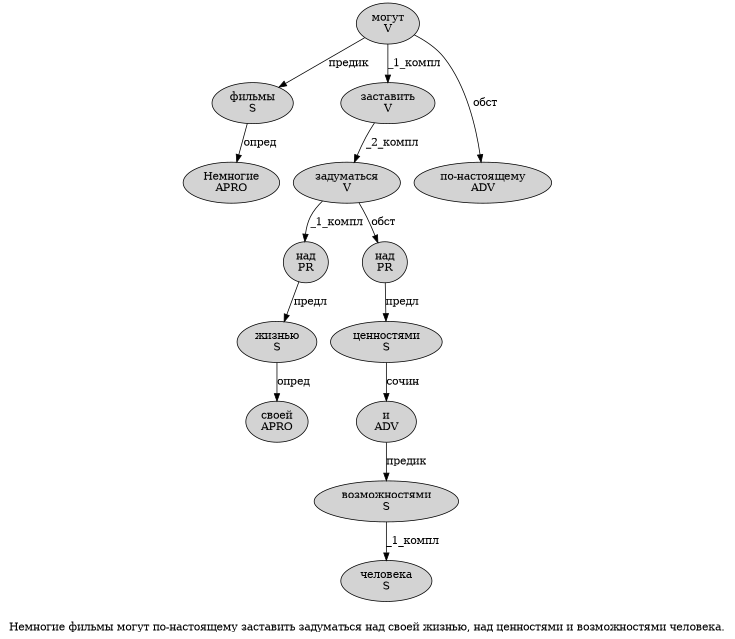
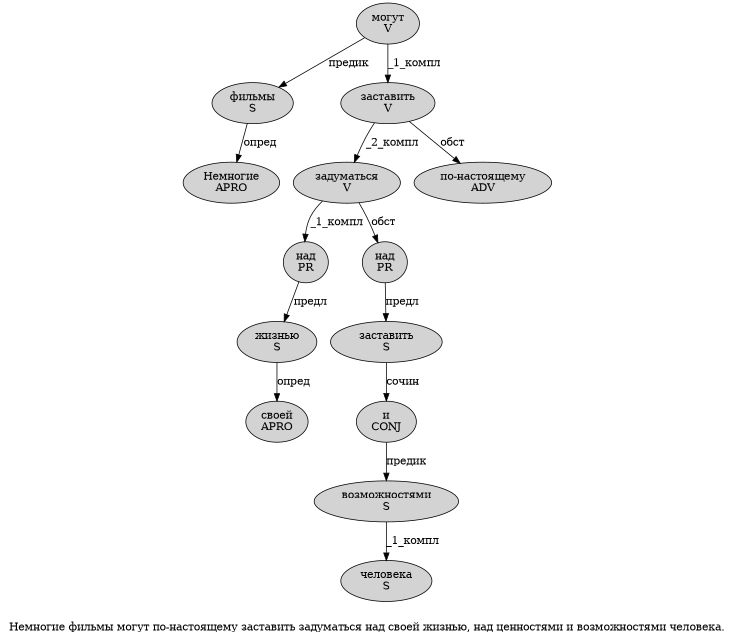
(461, 86) -> (432, 140)
(386, 342) -> (386, 342)
(386, 422) -> (386, 422)
